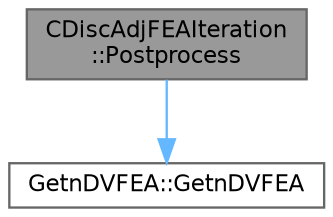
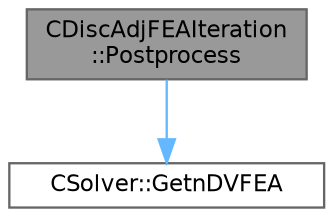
(167, 185) -> (167, 185)
